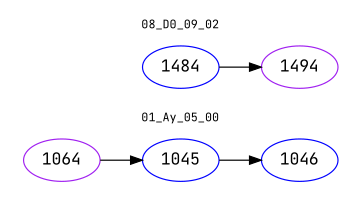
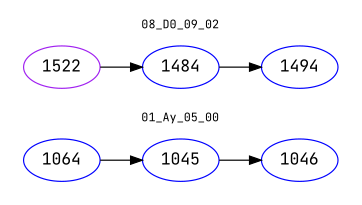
none -> (62, 67)
(300, 67) -> (300, 67)
(62, 160) -> (62, 160)
